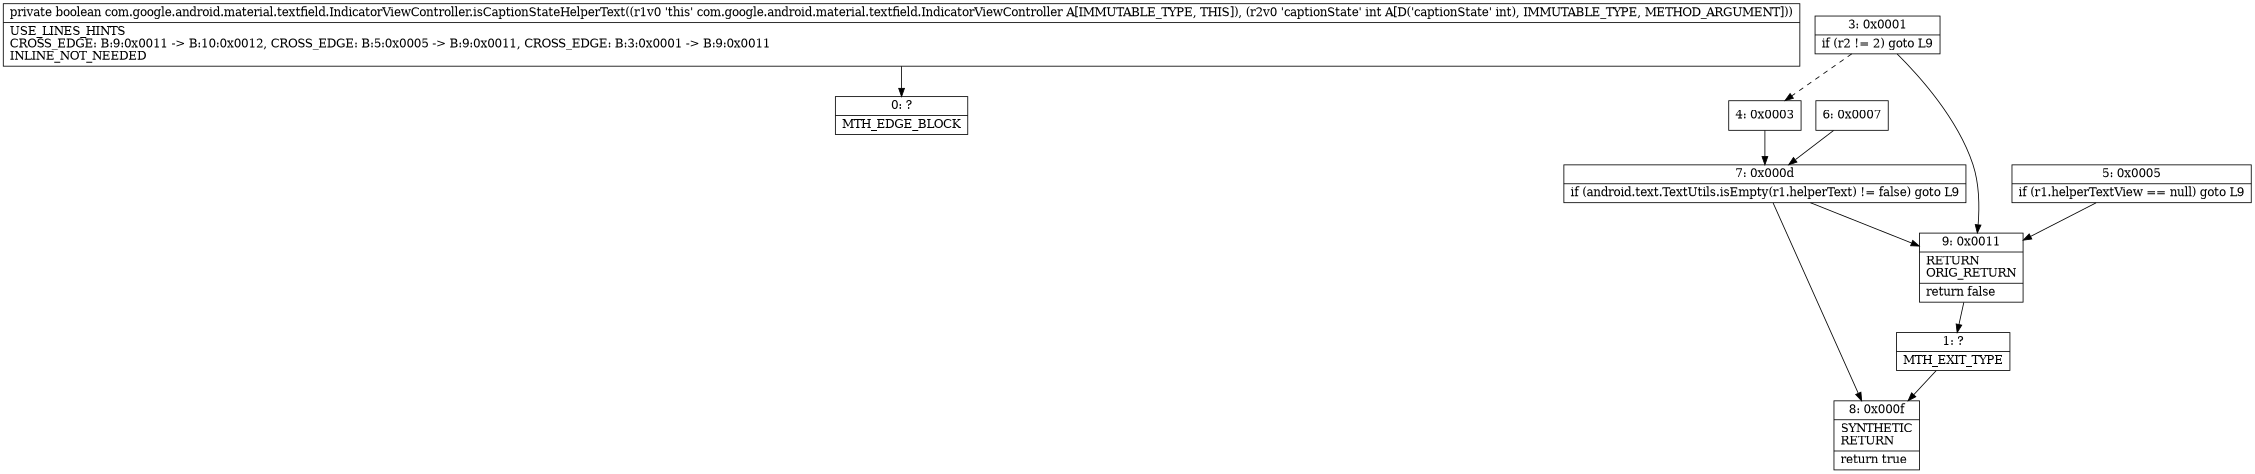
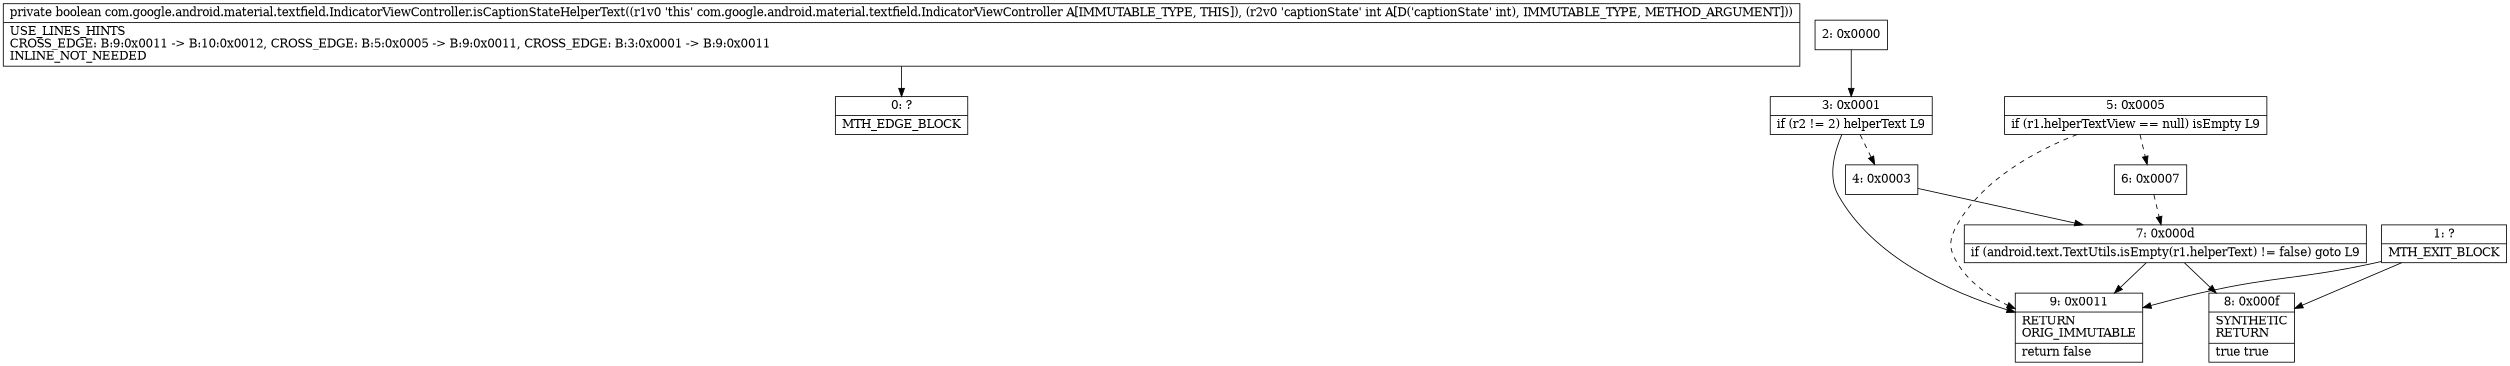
none -> (1851, 35)
(1878, 44) -> (1851, 125)
(1815, 145) -> (2156, 206)
none -> (2143, 146)
(2132, 193) -> (2136, 125)
(2063, 220) -> (1970, 206)
(1971, 273) -> (2079, 333)
(1961, 313) -> (2266, 281)
(1953, 361) -> (2444, 253)
(1874, 460) -> (2242, 352)
